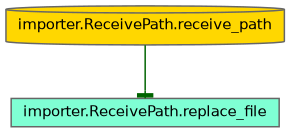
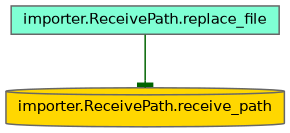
(145, 68) -> (145, 57)
